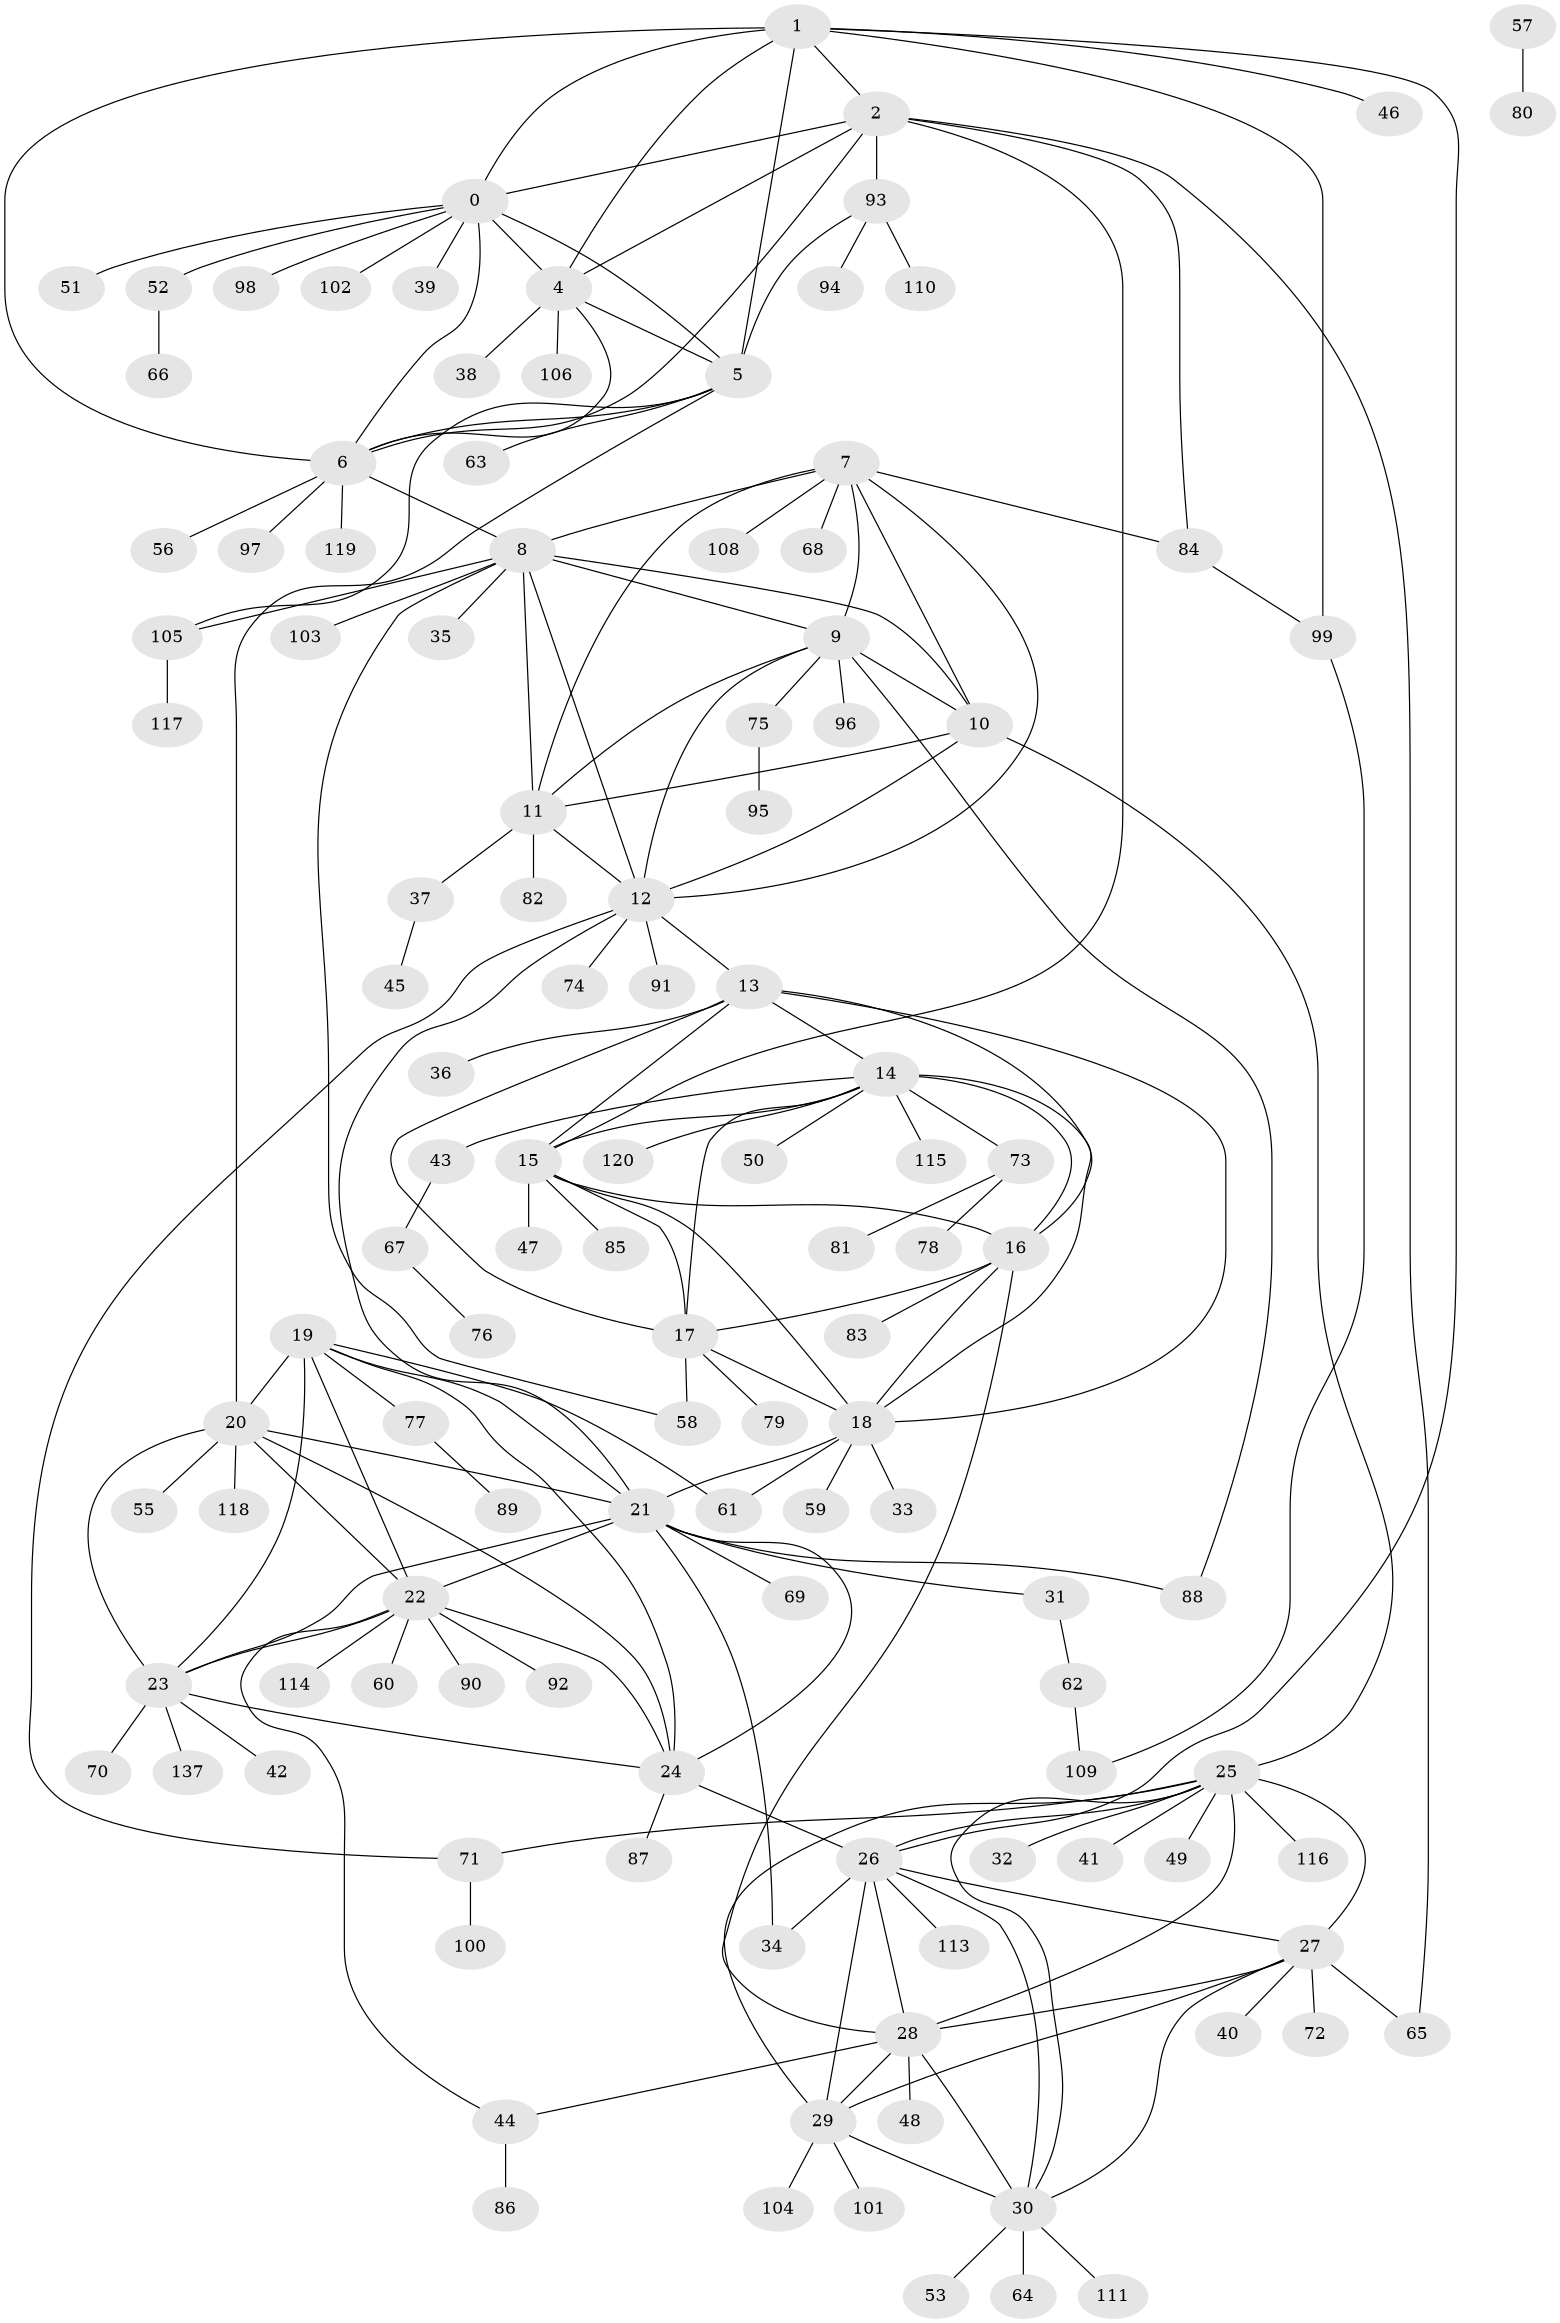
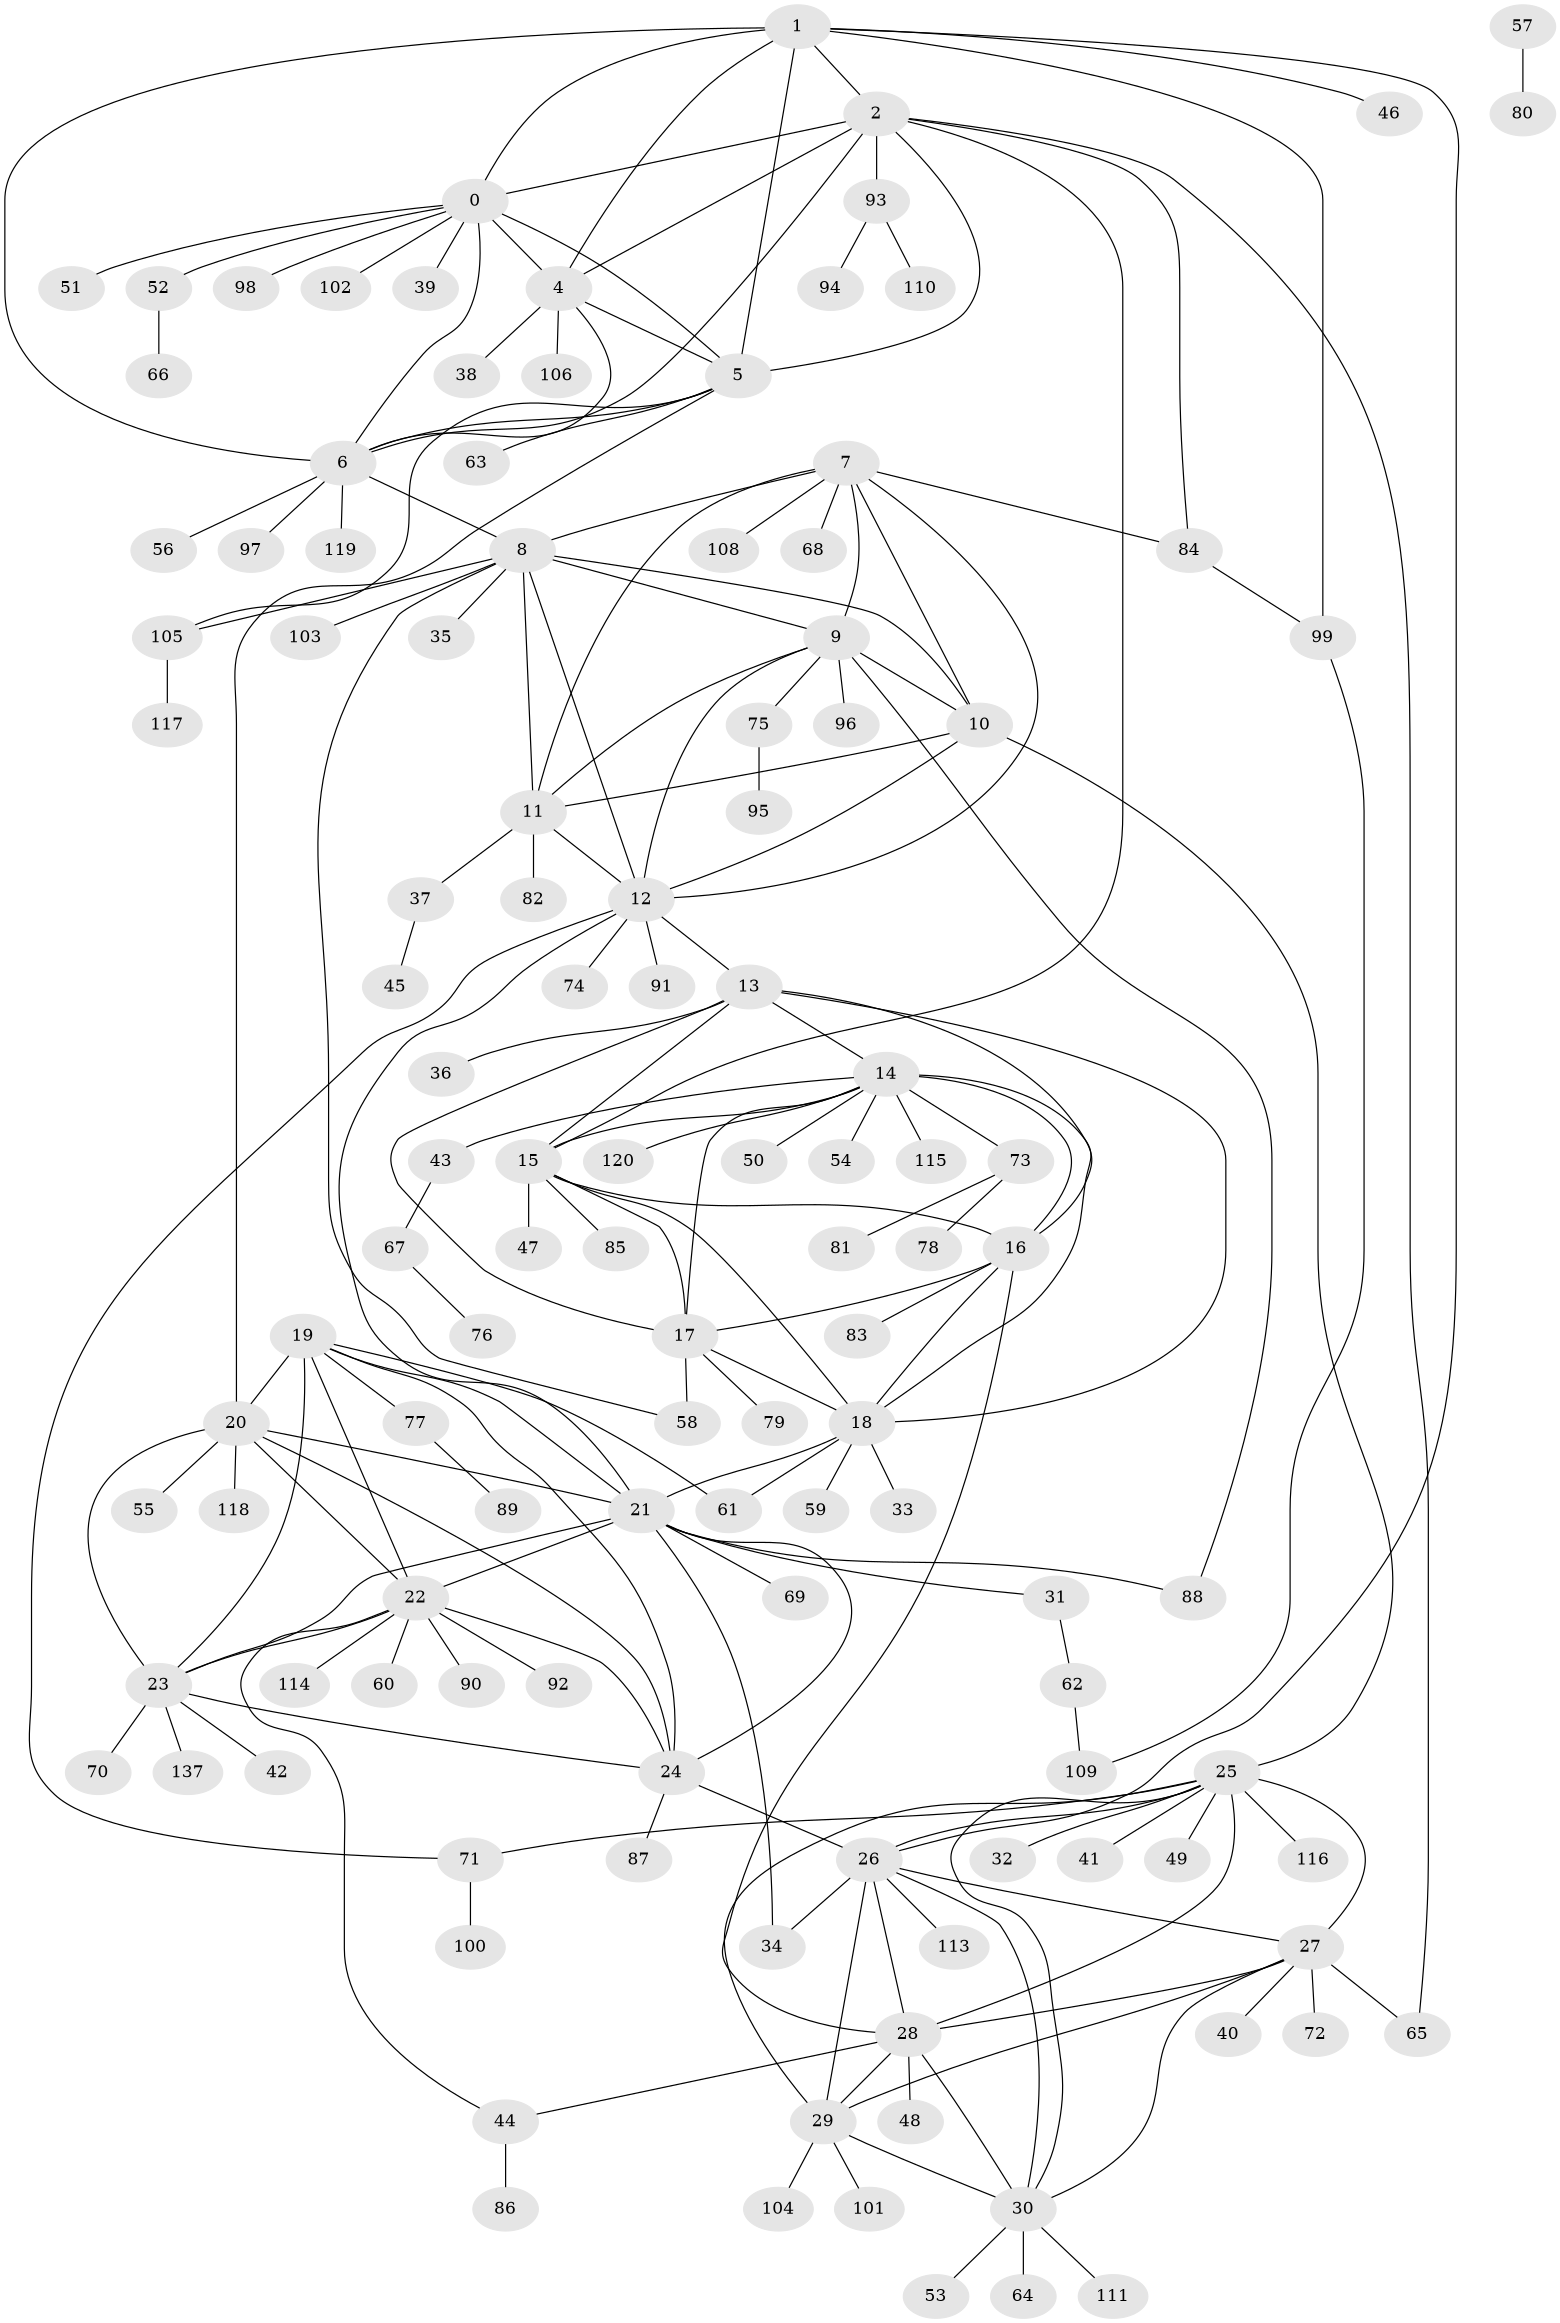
(782, 273) -> (967, 310)
none -> (841, 1162)
